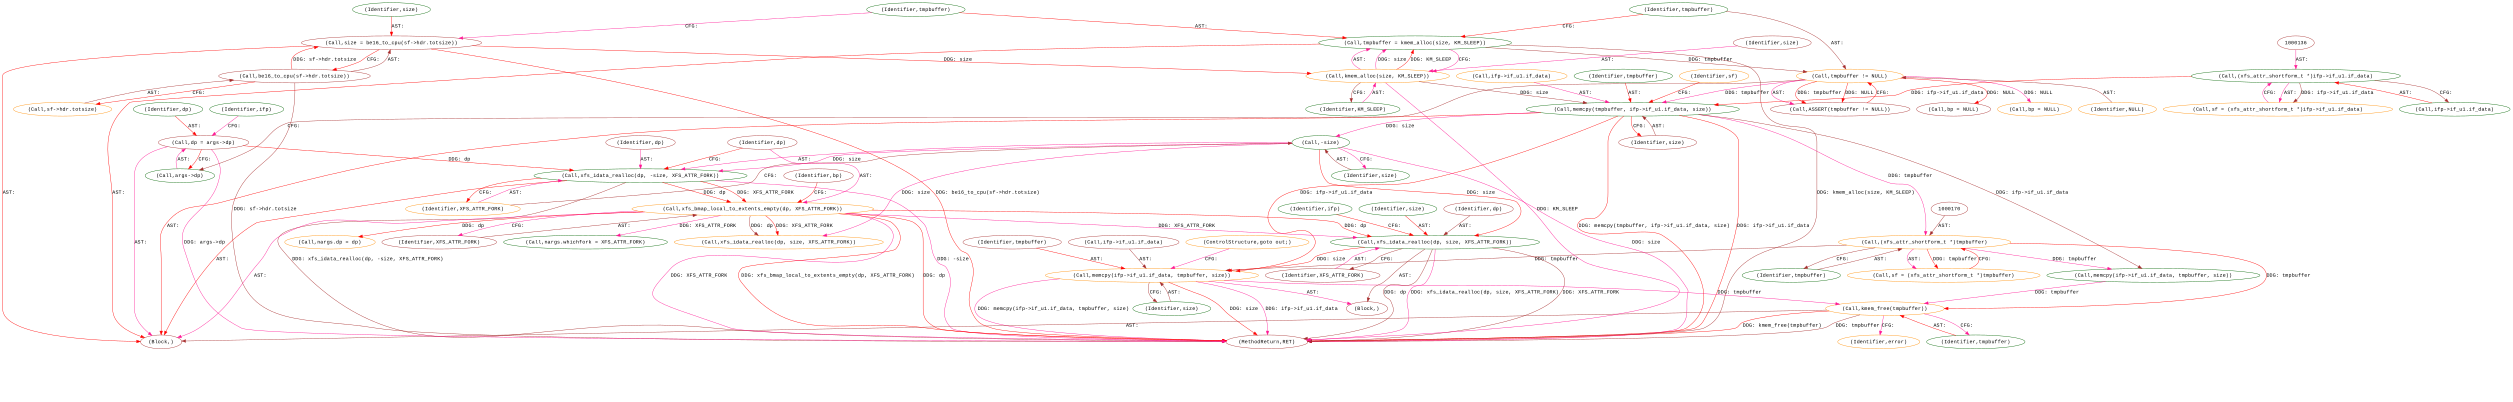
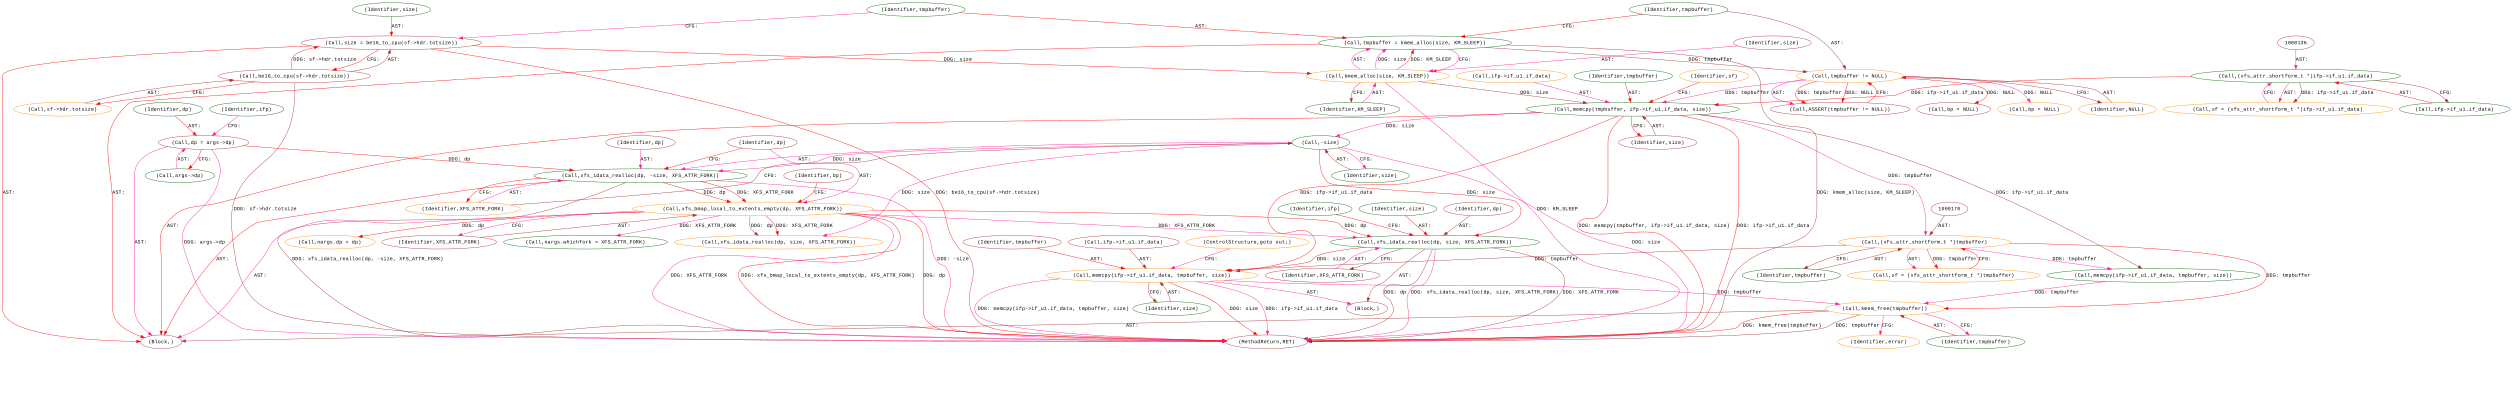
(1000, 118) -> (2016, 84)
